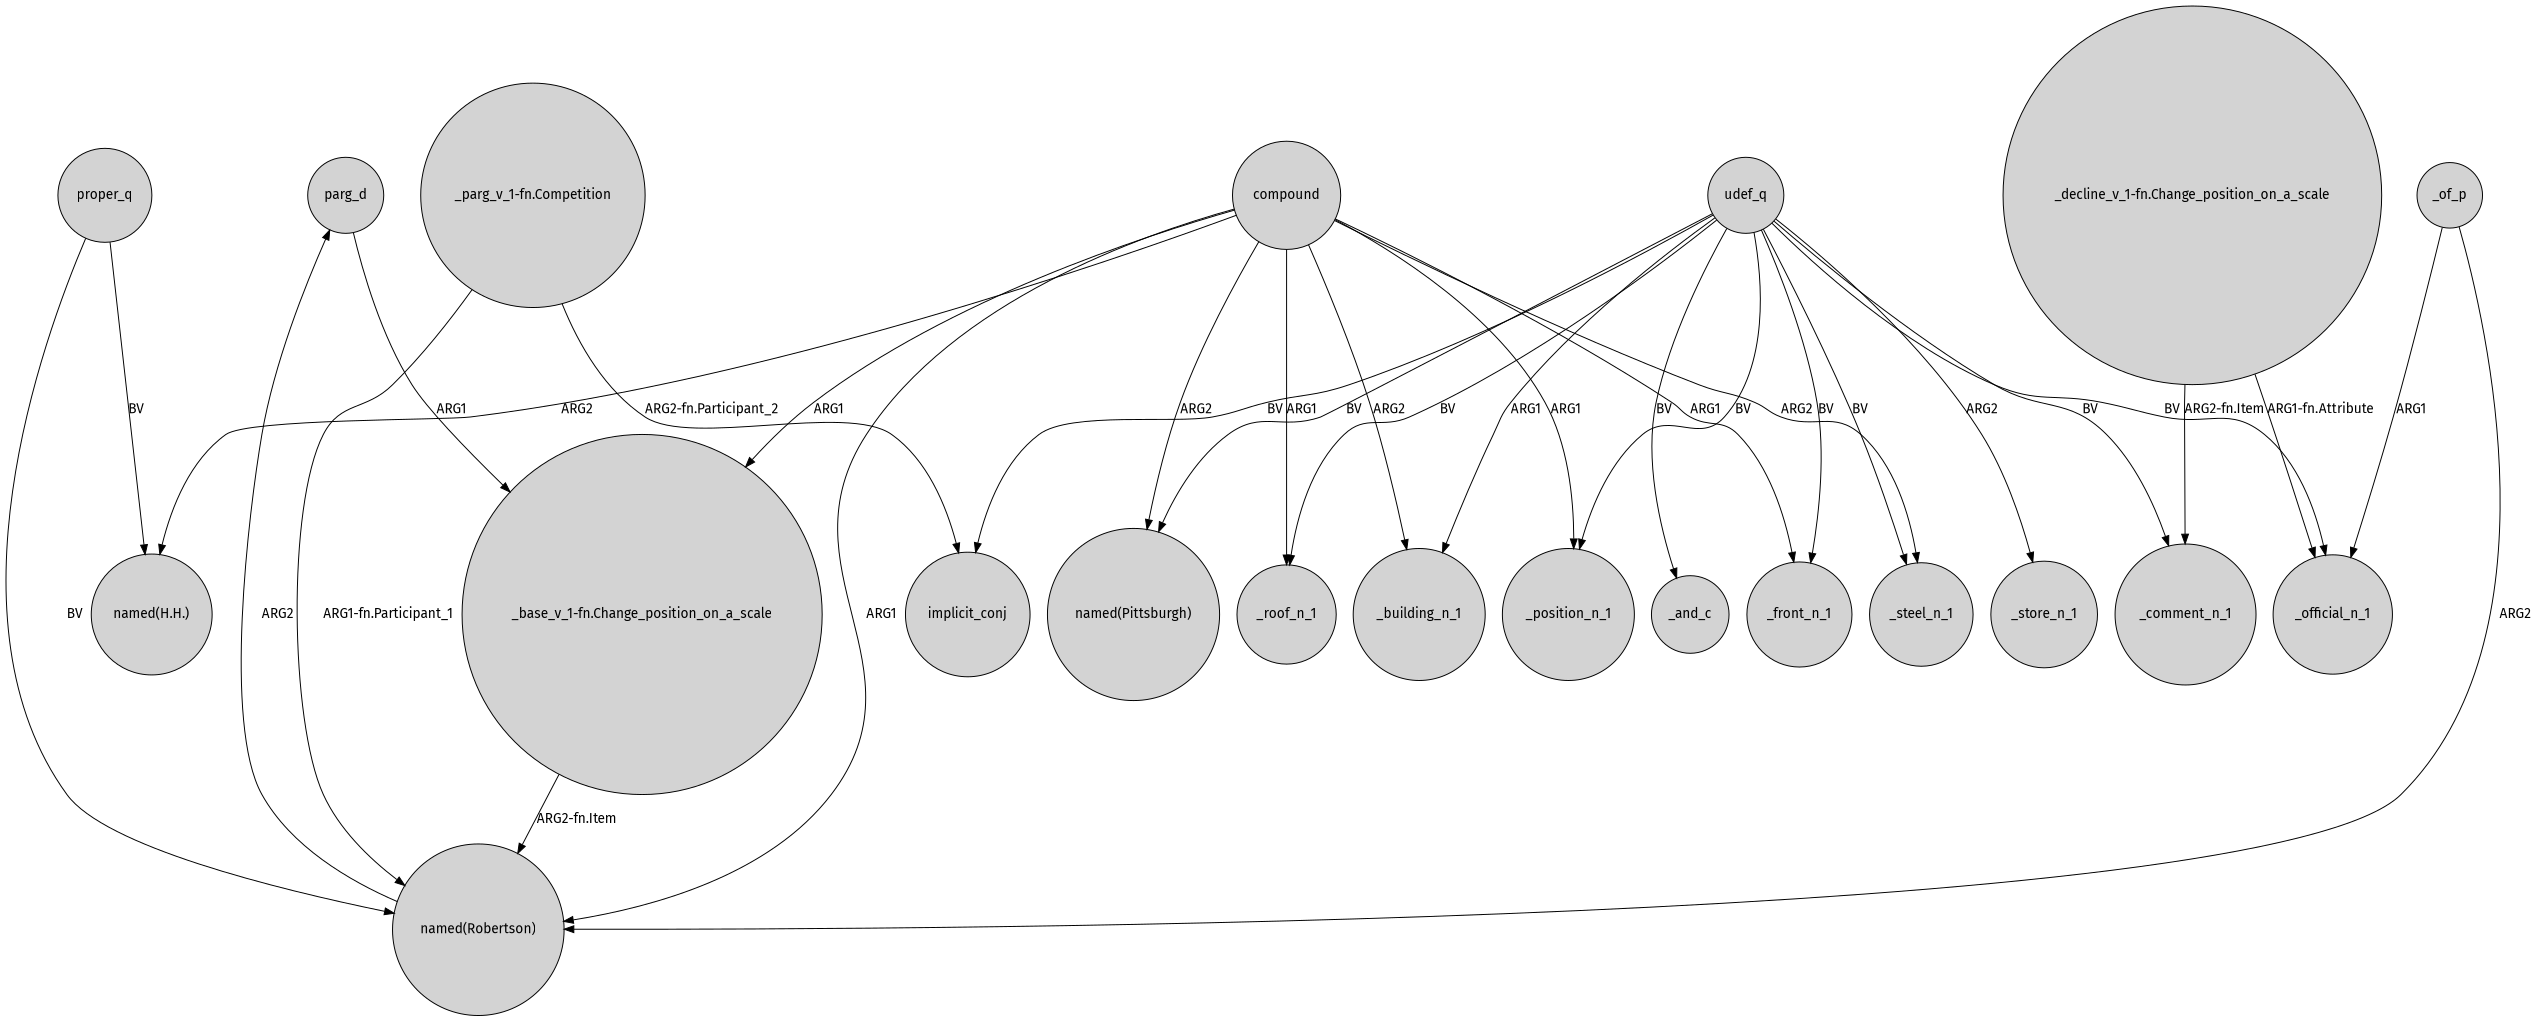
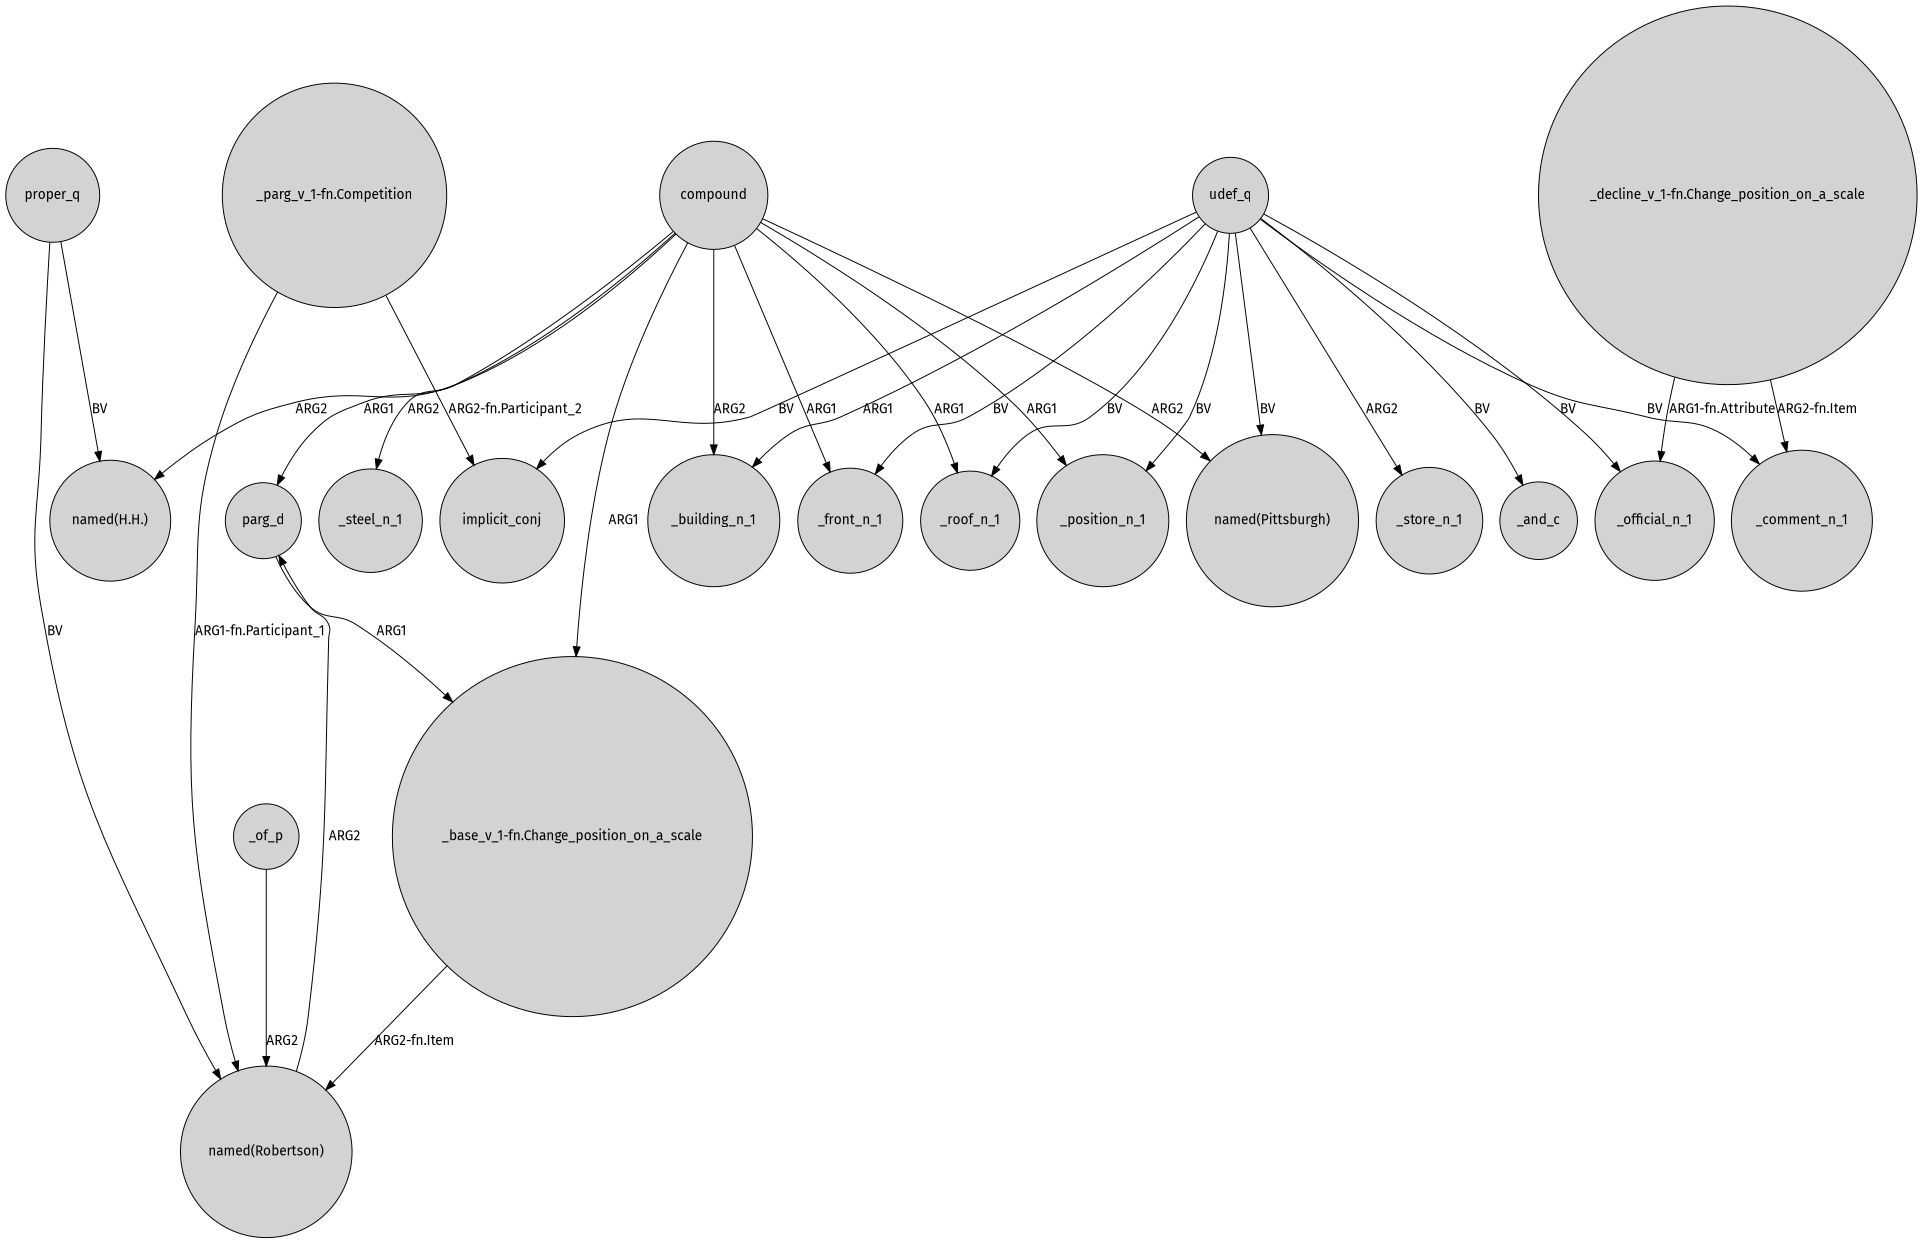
(1841, 389) -> none
(2401, 389) -> none
(839, 543) -> (483, 372)
